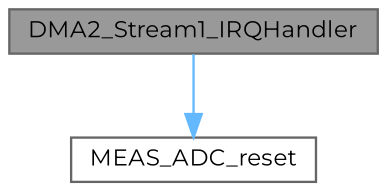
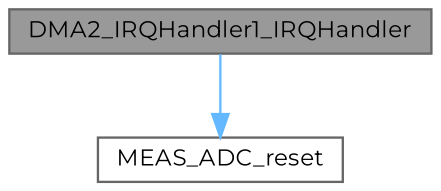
(194, 31) -> (220, 31)
